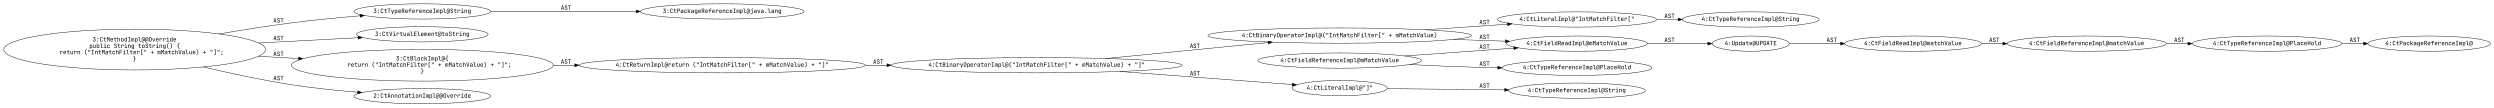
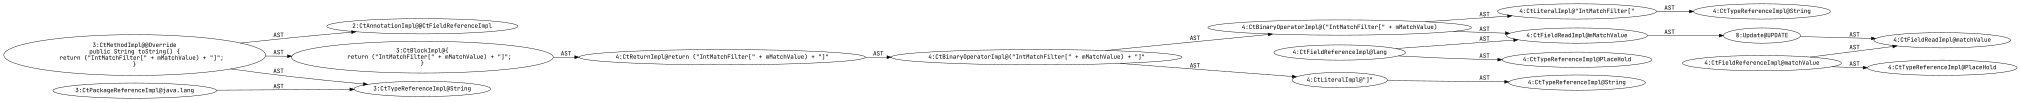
(563, 11) -> (283, 90)
(422, 34) -> none
(1751, 44) -> (1762, 36)
(1992, 44) -> (1851, 52)
(2429, 44) -> none
(1340, 61) -> (1340, 53)
(422, 96) -> (422, 26)
